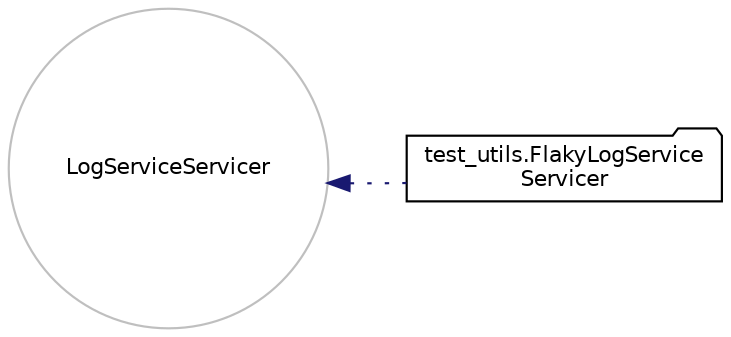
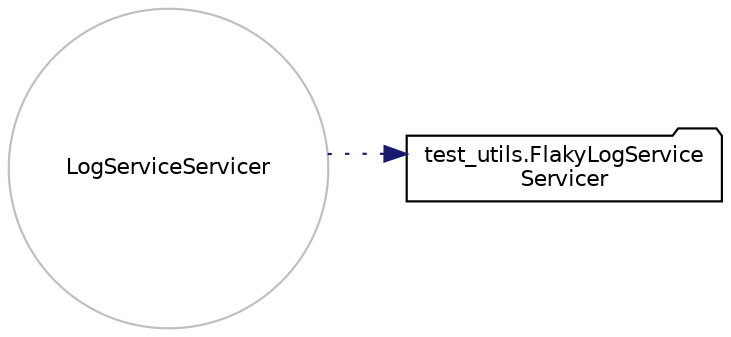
(378, 183) -> (356, 154)
